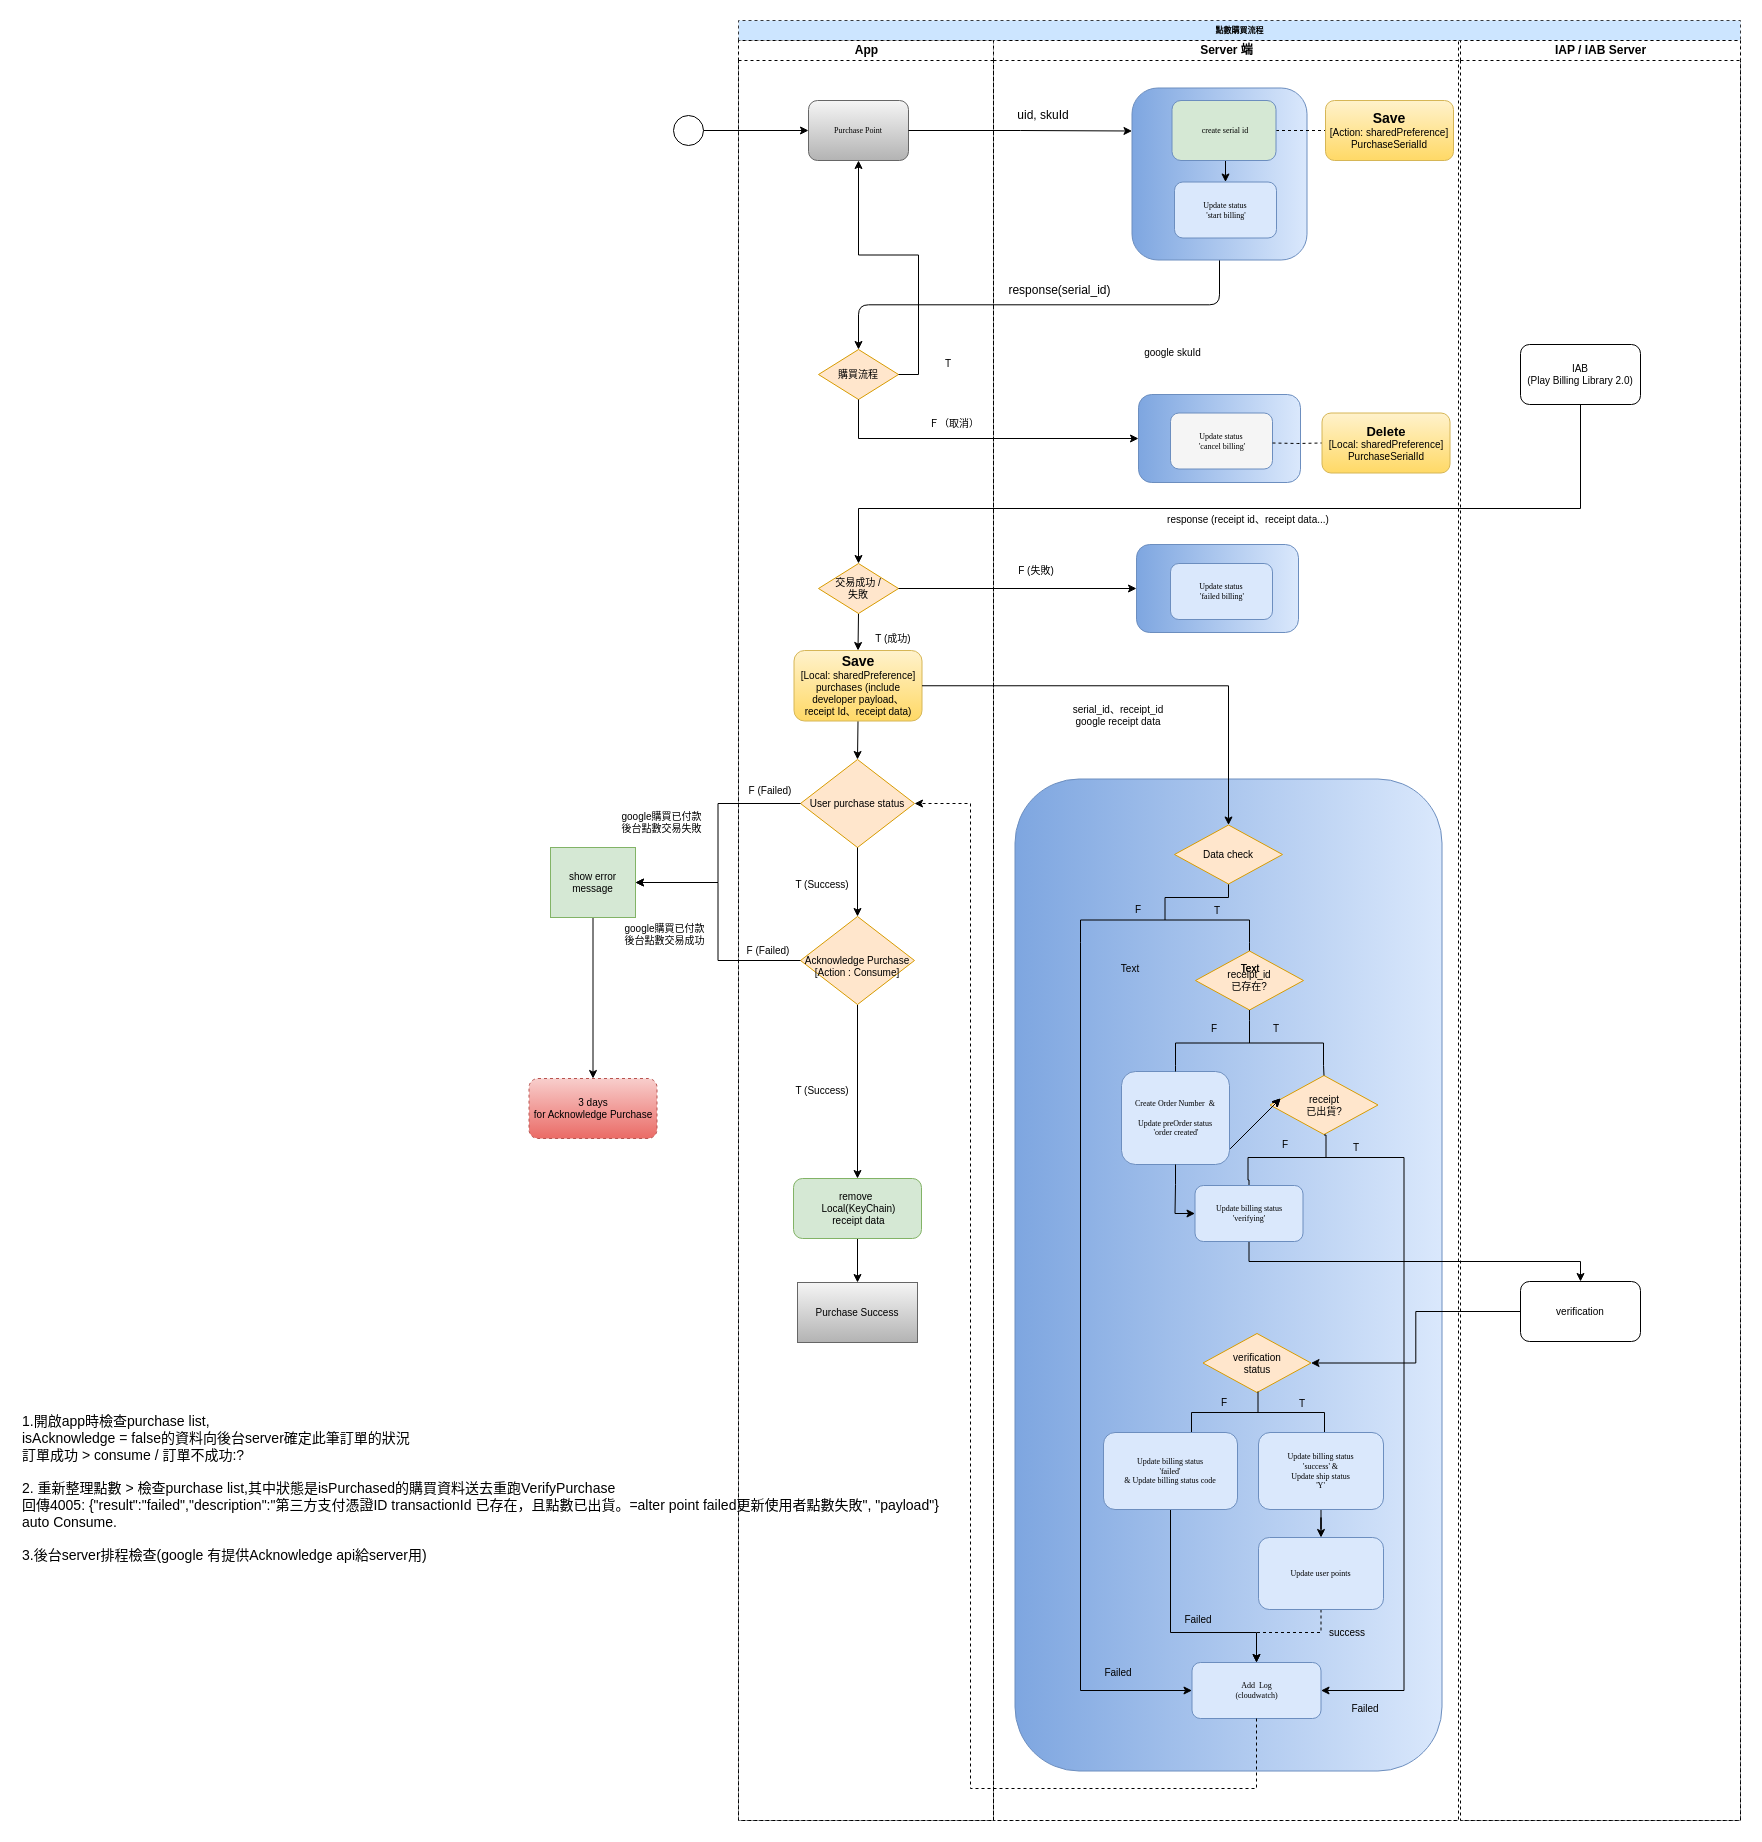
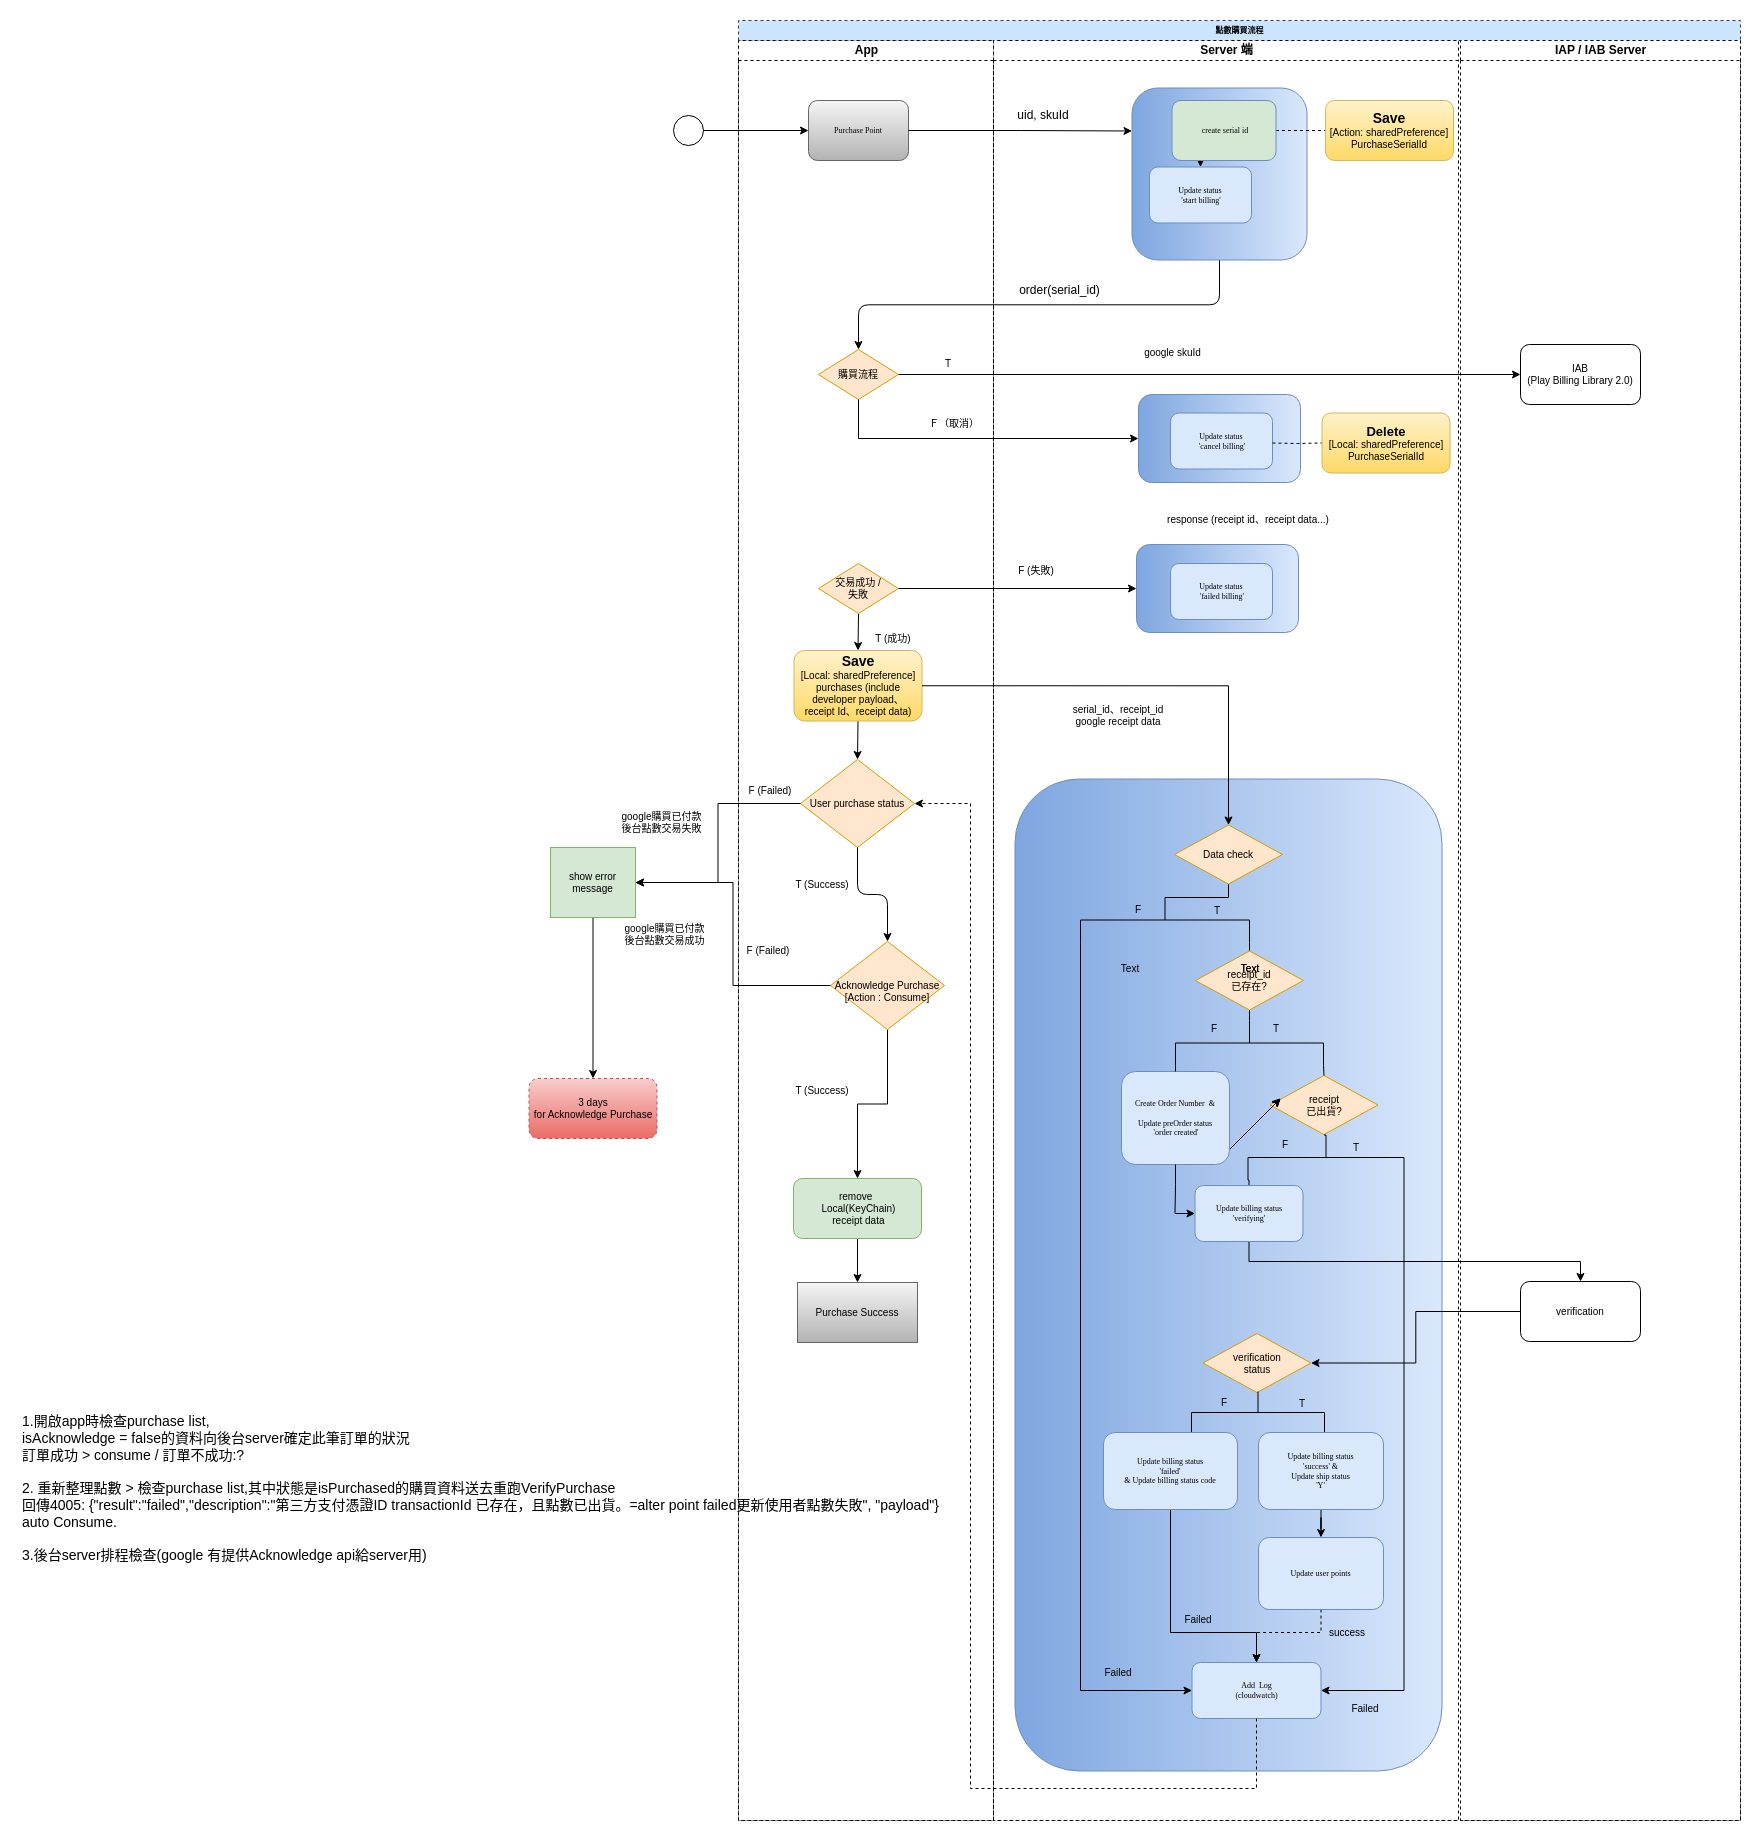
(1226, 210) -> (1201, 195)
(906, 255) -> (1215, 375)
(1060, 291) -> (1060, 291)
(1222, 441) -> (1222, 441)
(1248, 509) -> none
(858, 961) -> (888, 986)
